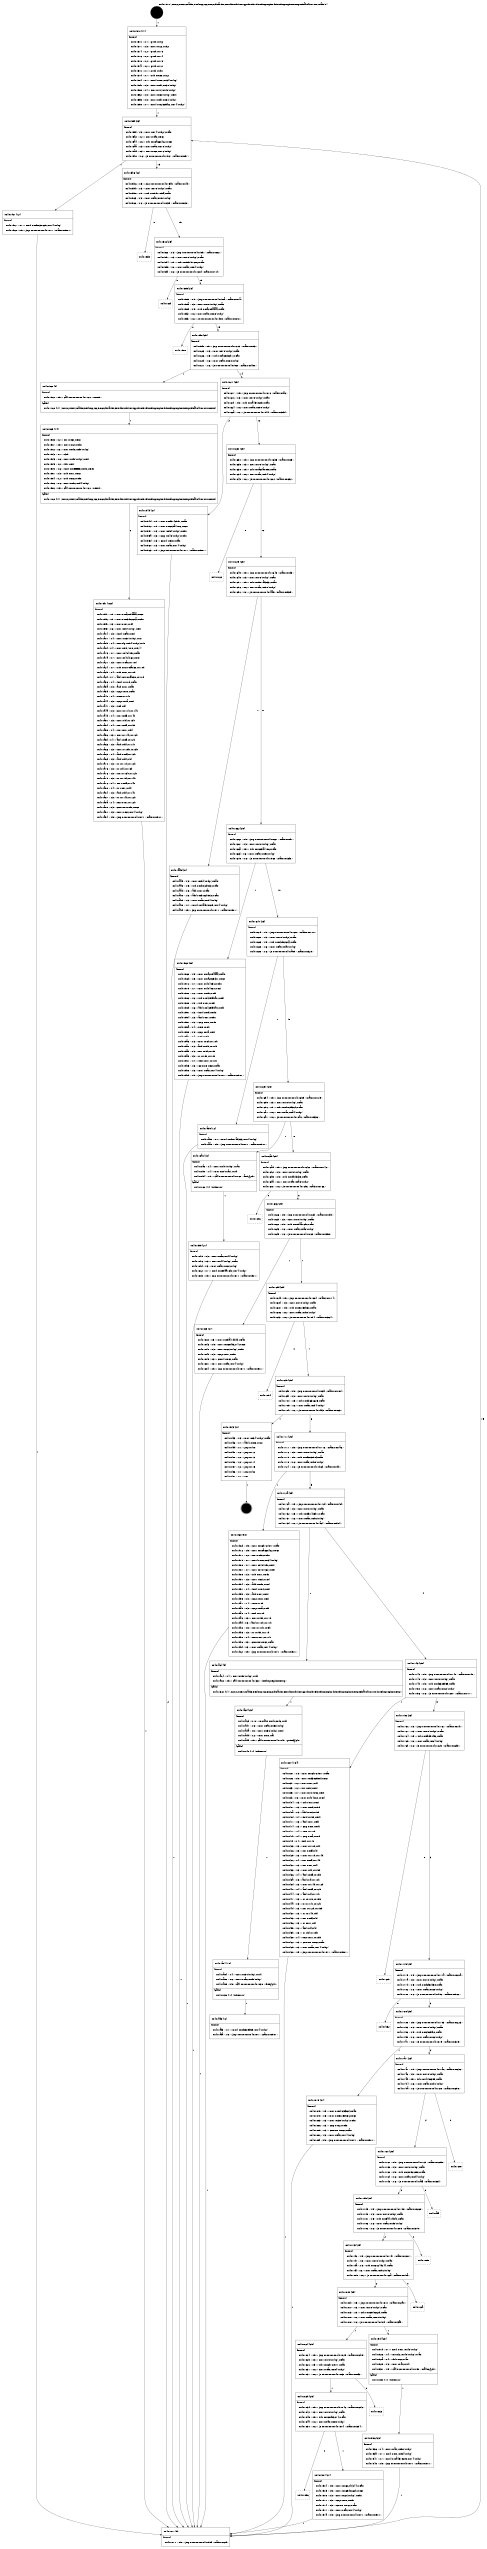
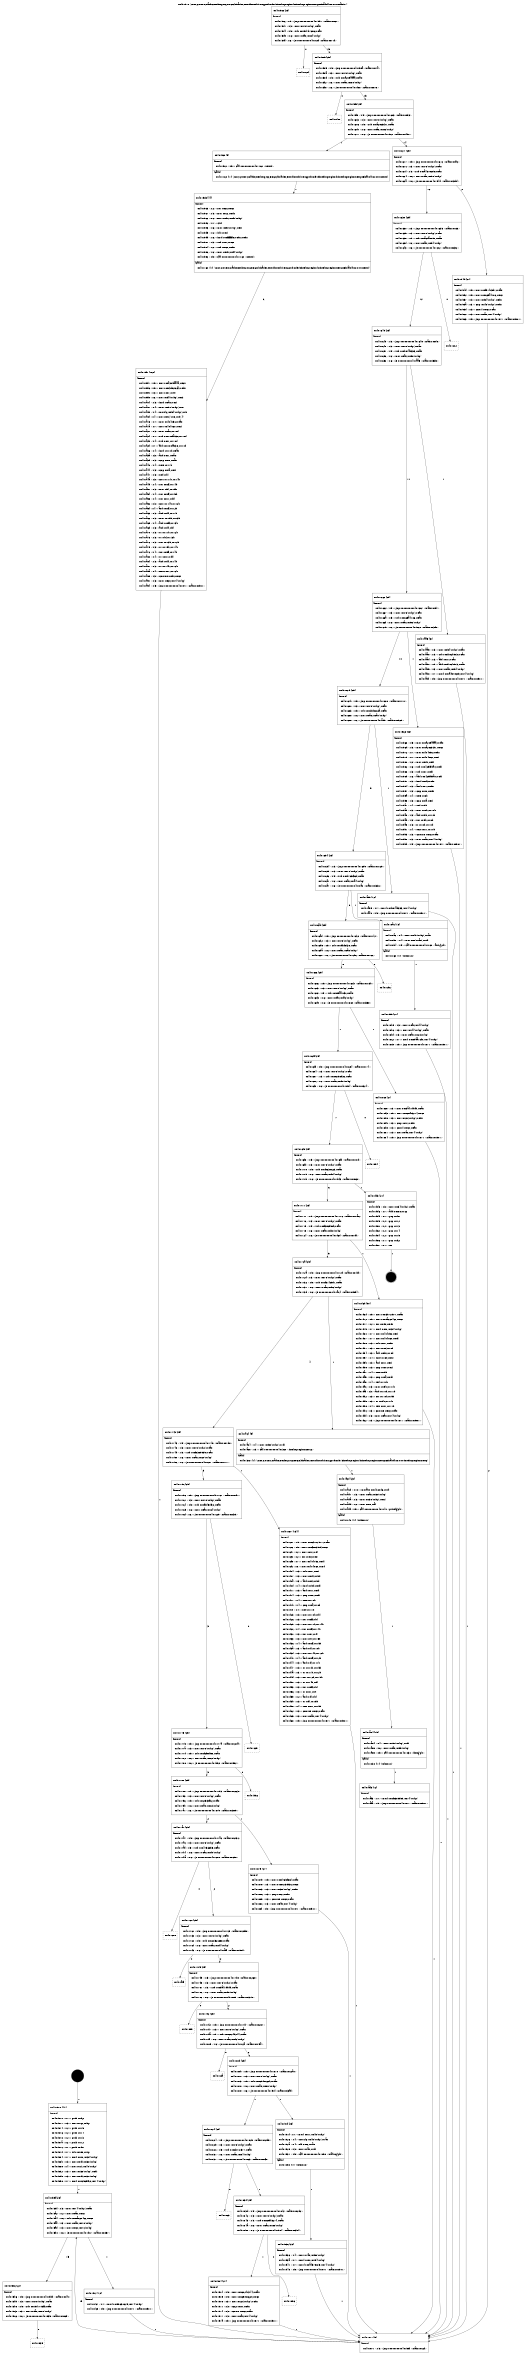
(172, 222) -> none
